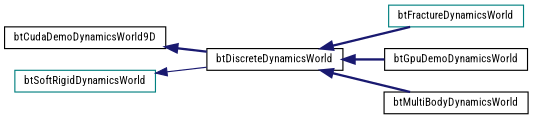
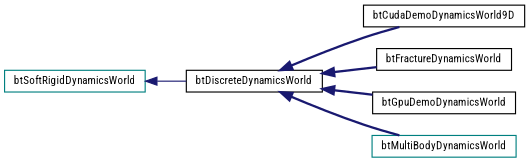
(456, 16) -> (444, 59)
(192, 50) -> (345, 44)
(456, 103) -> (444, 146)
